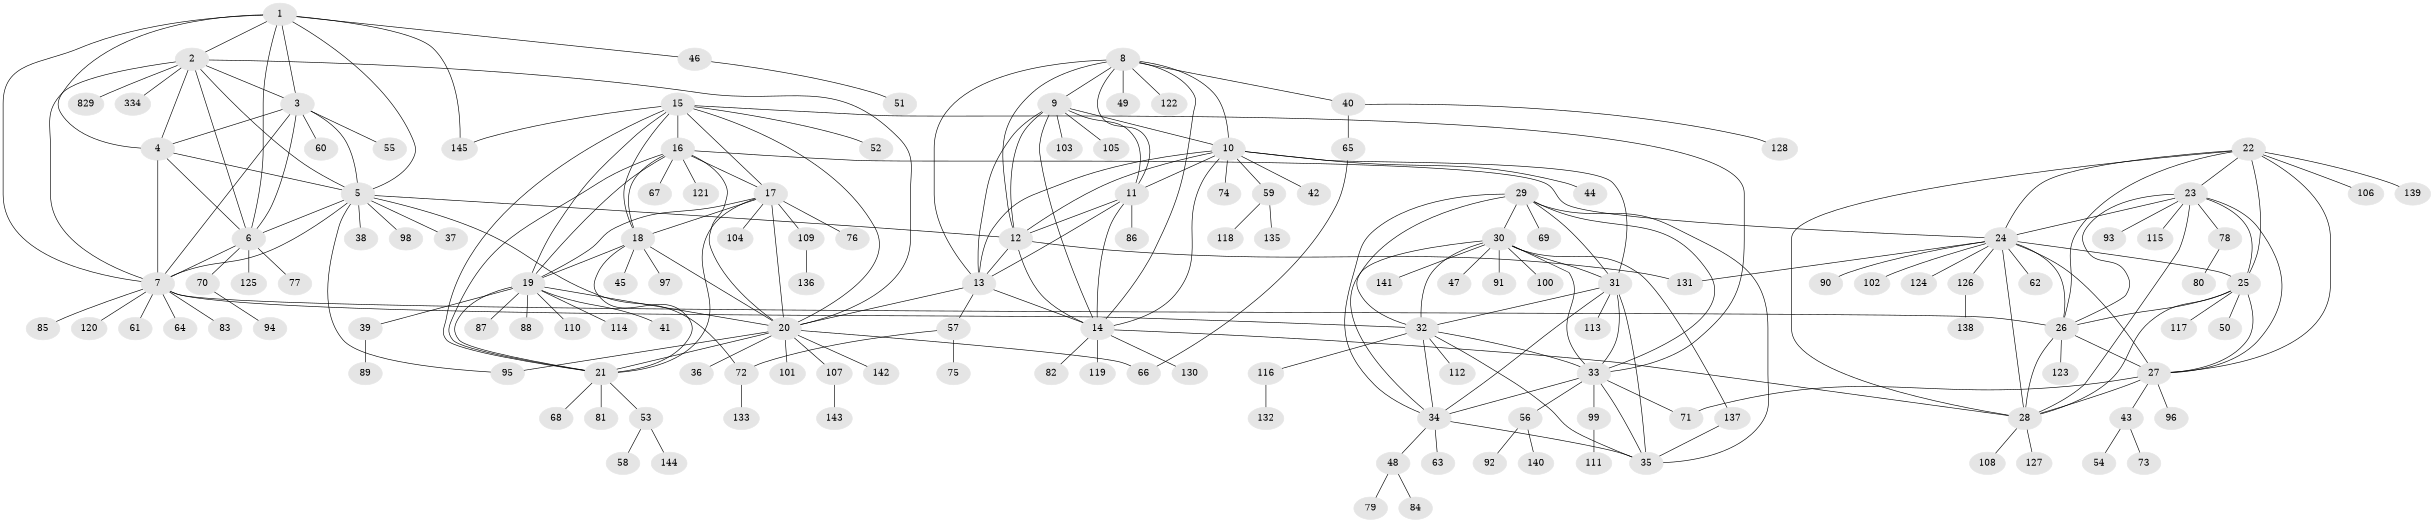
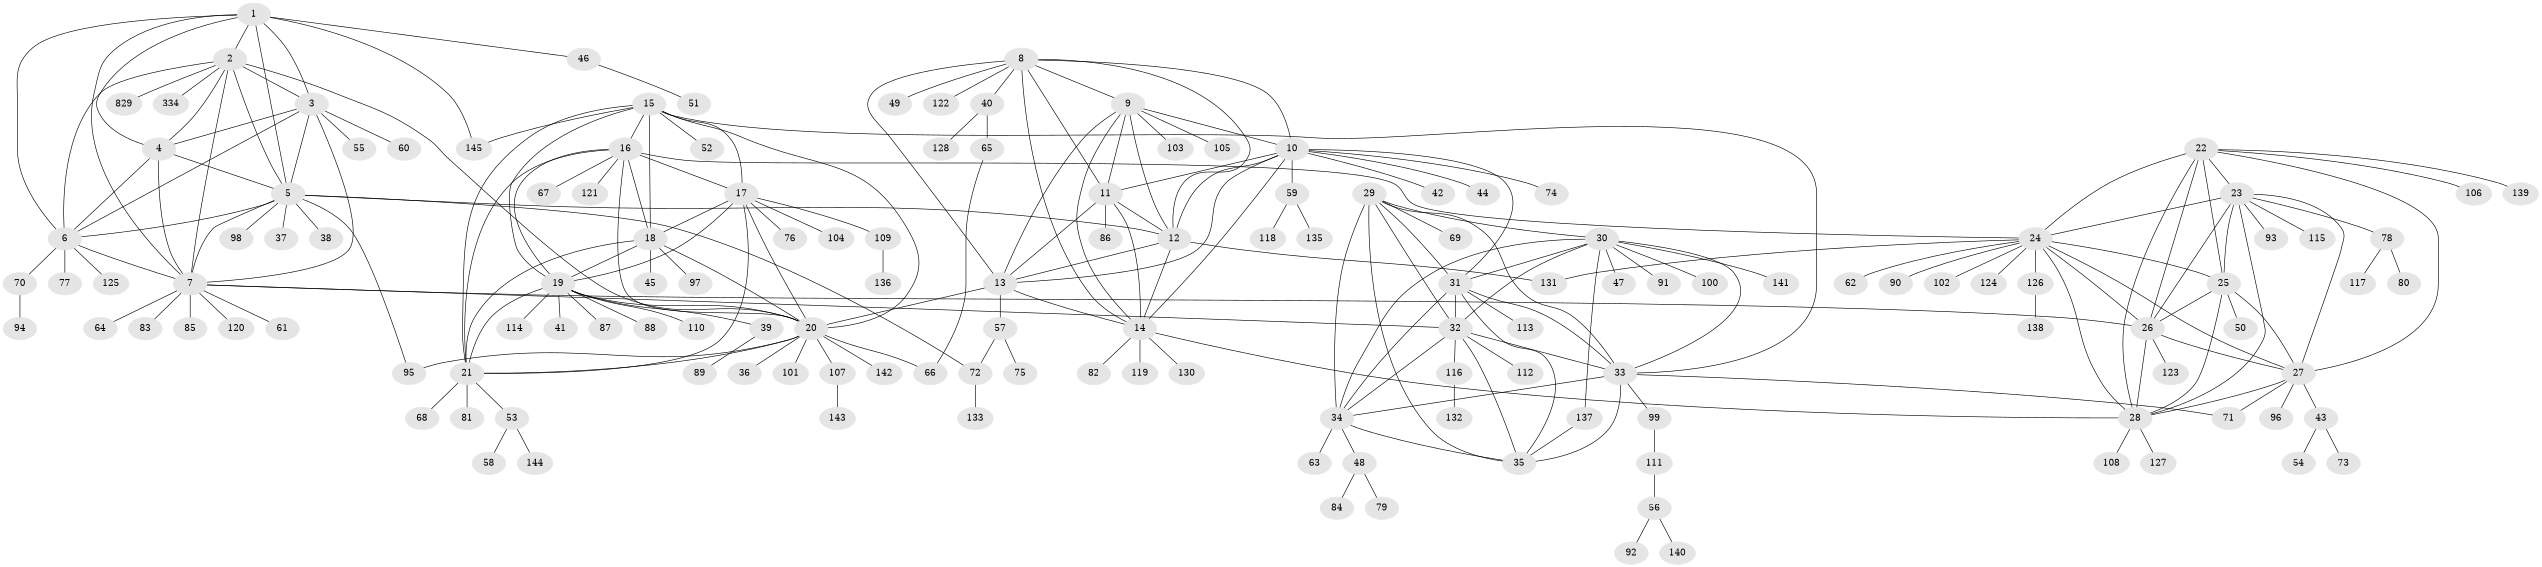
(2211, 306) -> (2372, 261)
(1560, 396) -> (1654, 486)
